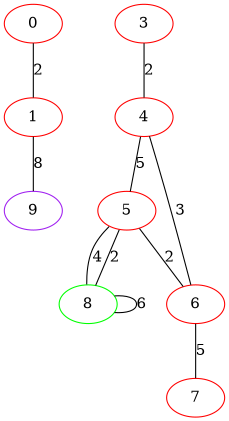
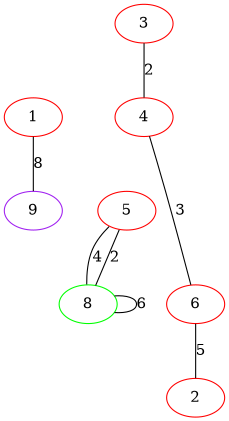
(33, 24) -> none
(135, 164) -> none
(161, 258) -> none
(196, 398) -> (196, 398)
